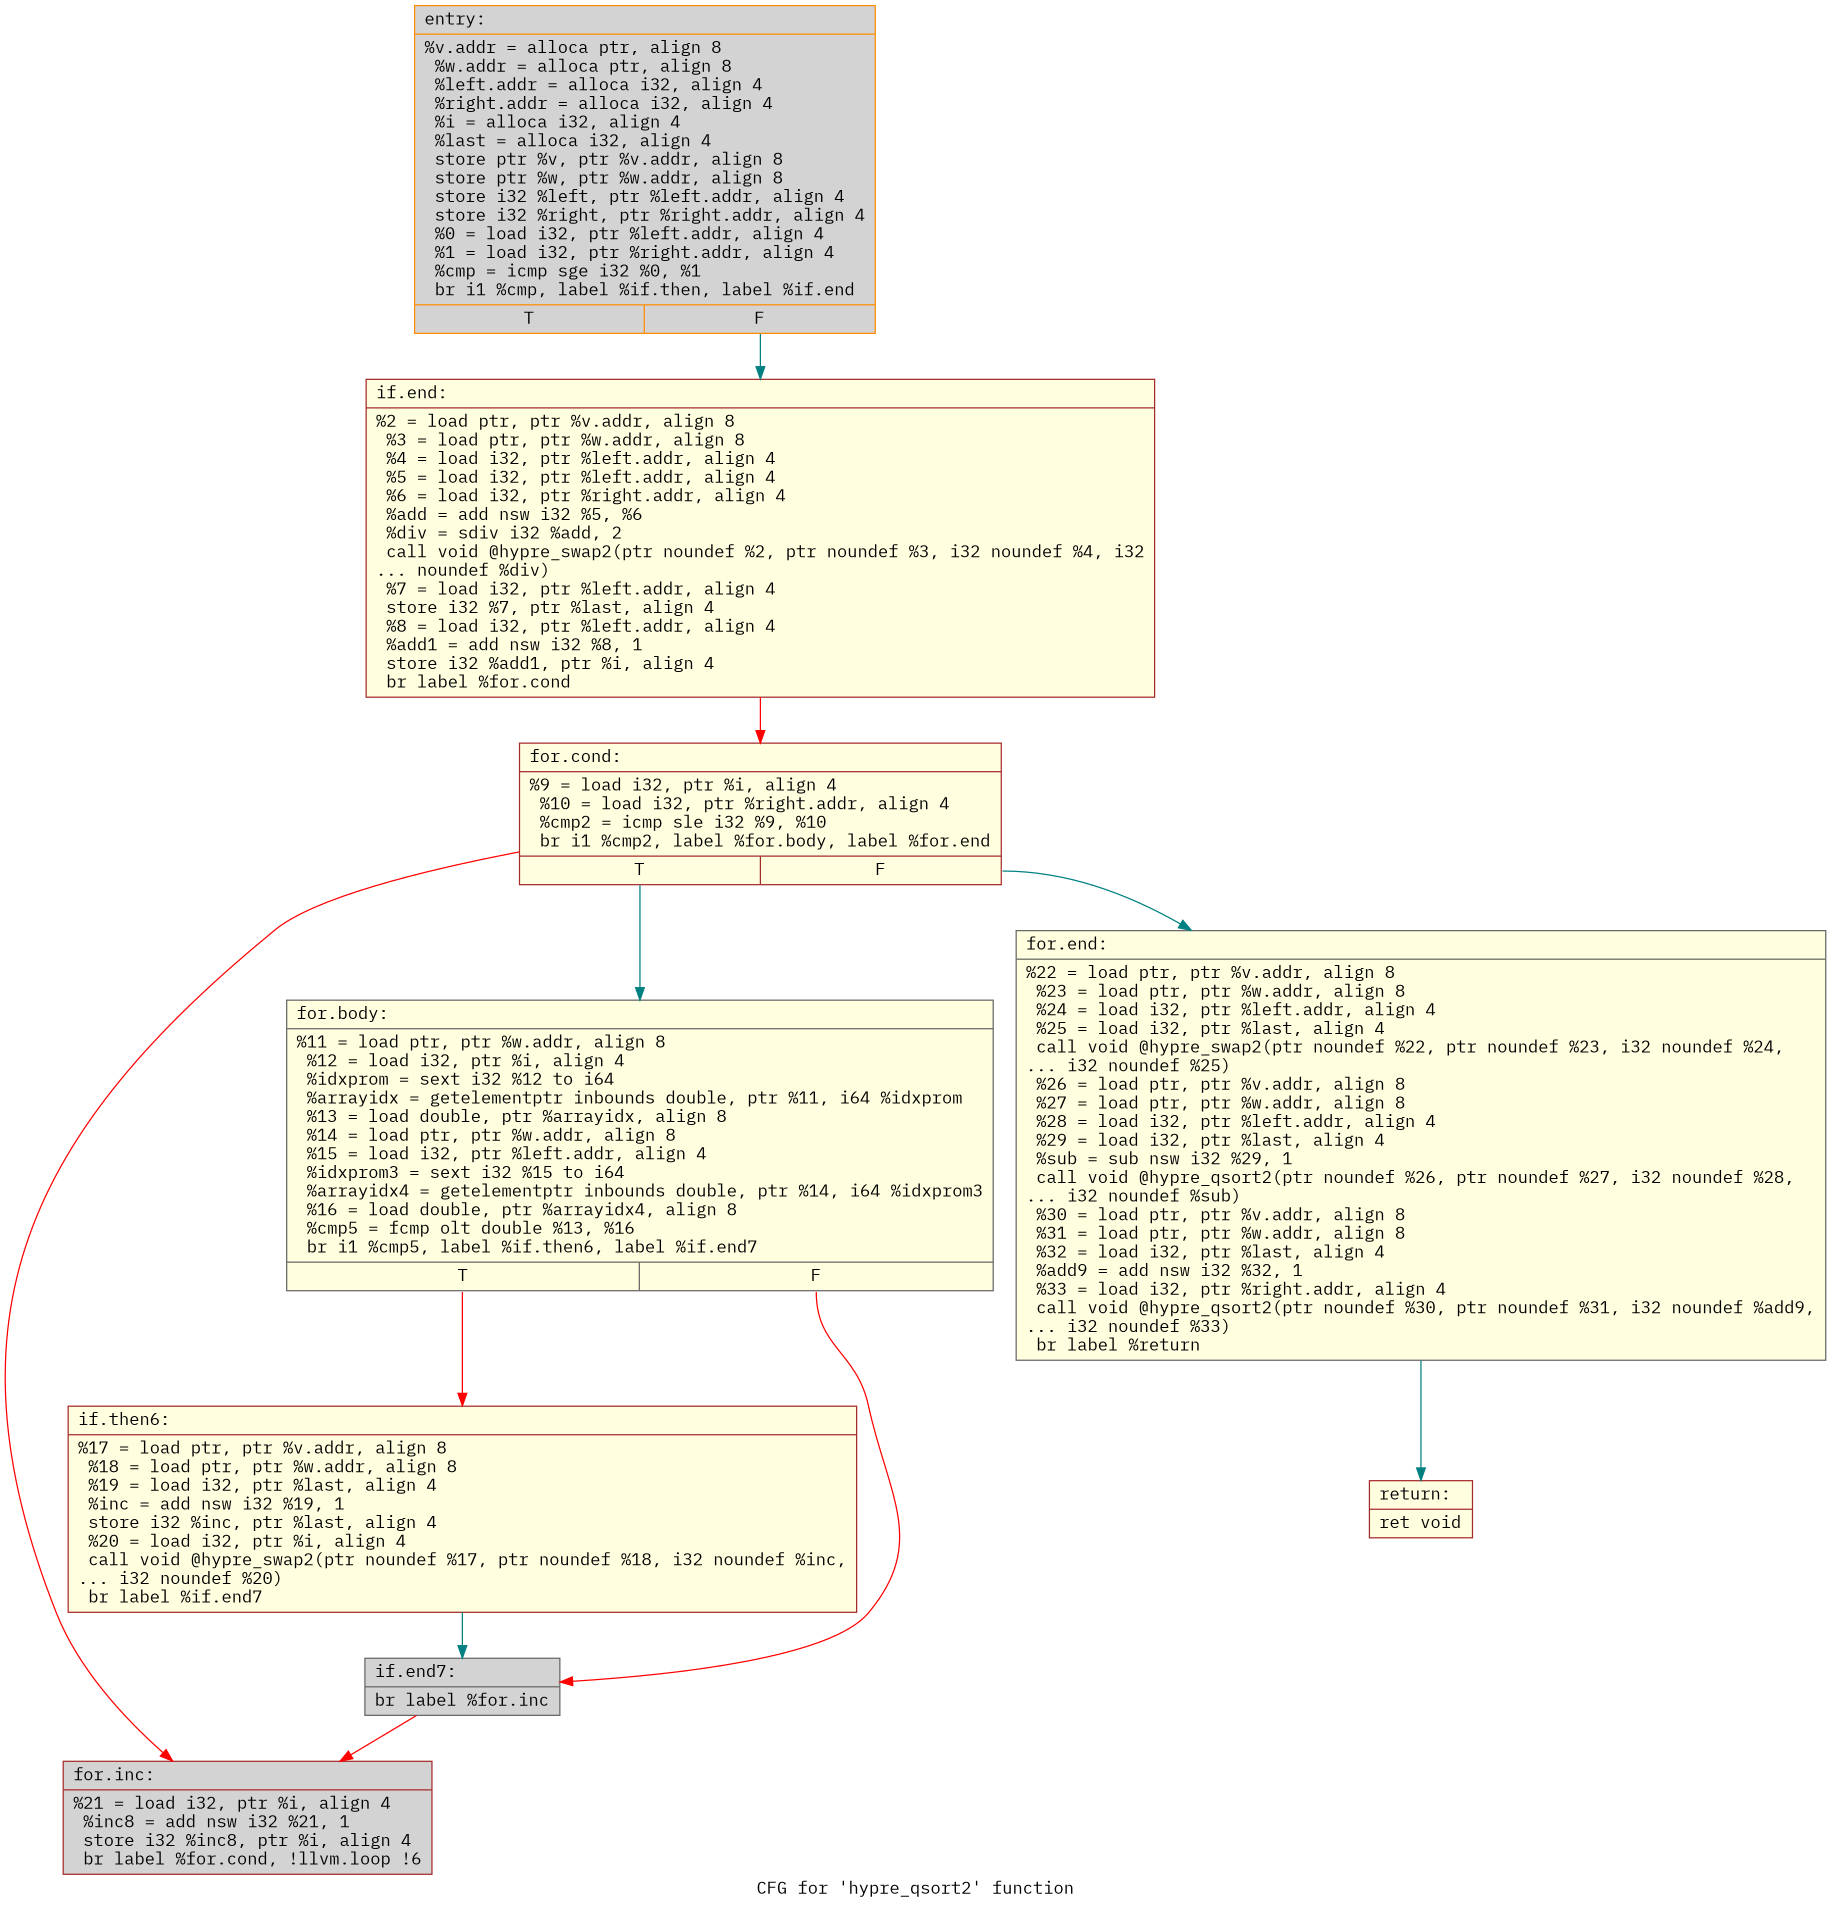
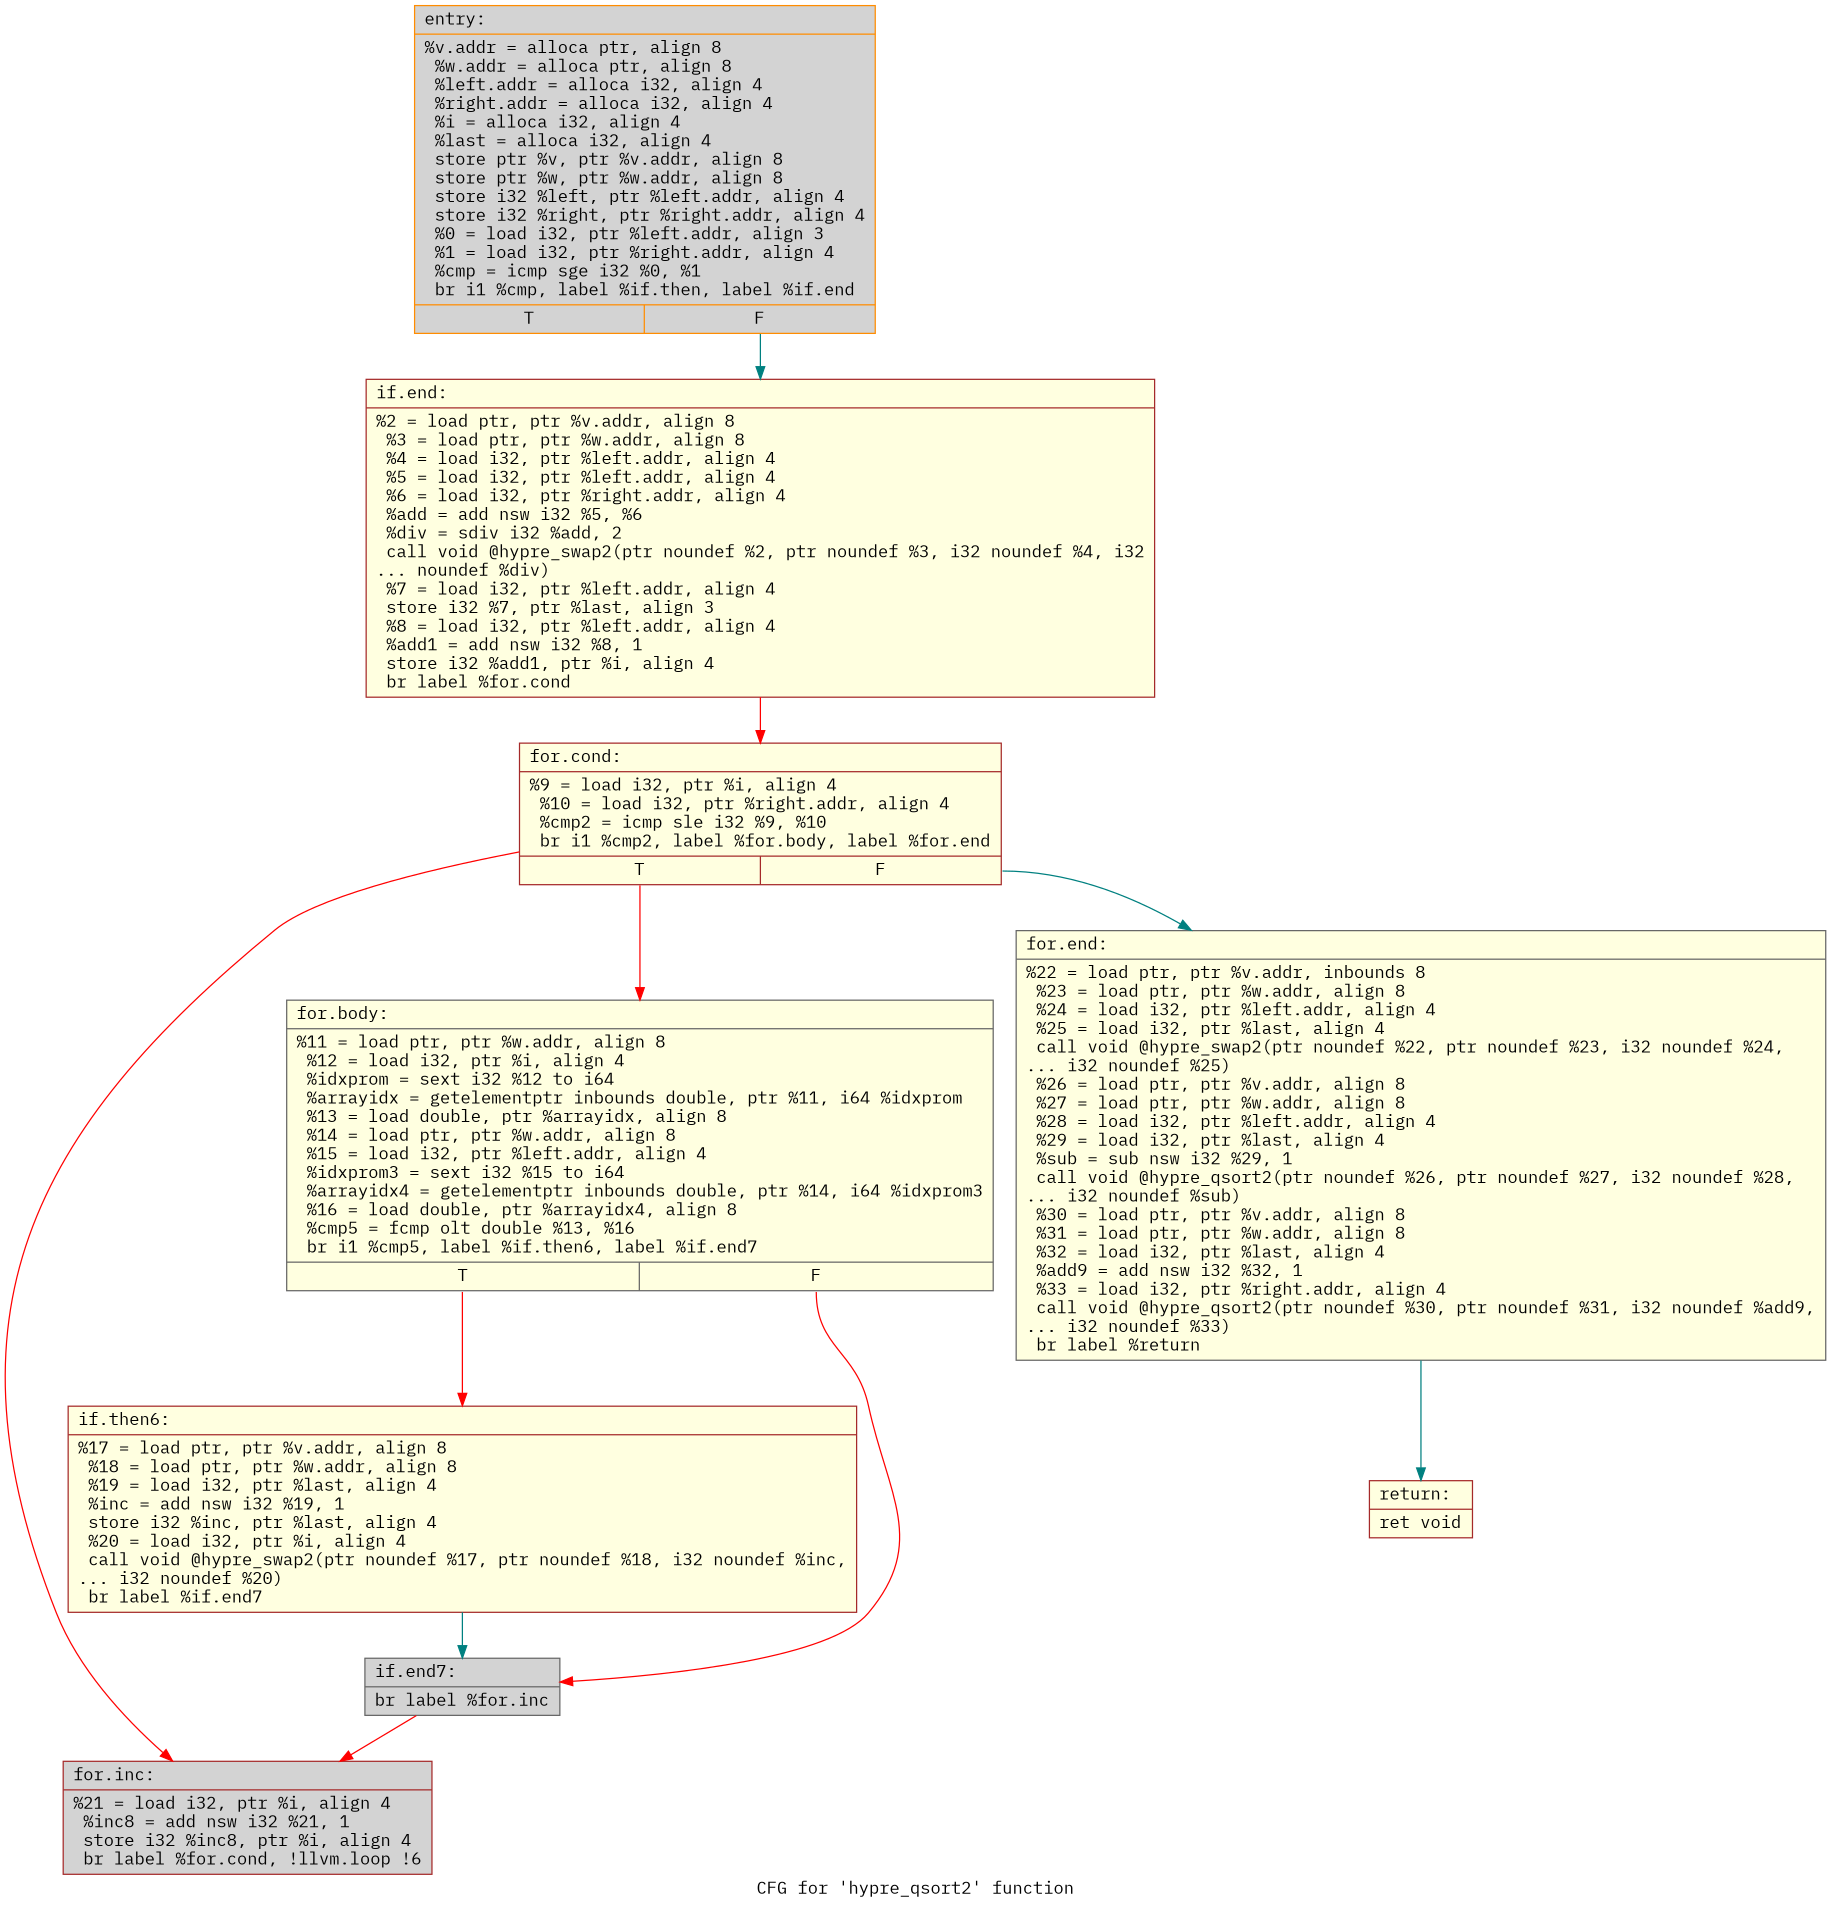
(624, 234) -> (624, 234)
(546, 608) -> (546, 608)
(640, 936) -> (640, 936)
(1211, 973) -> (1226, 973)
